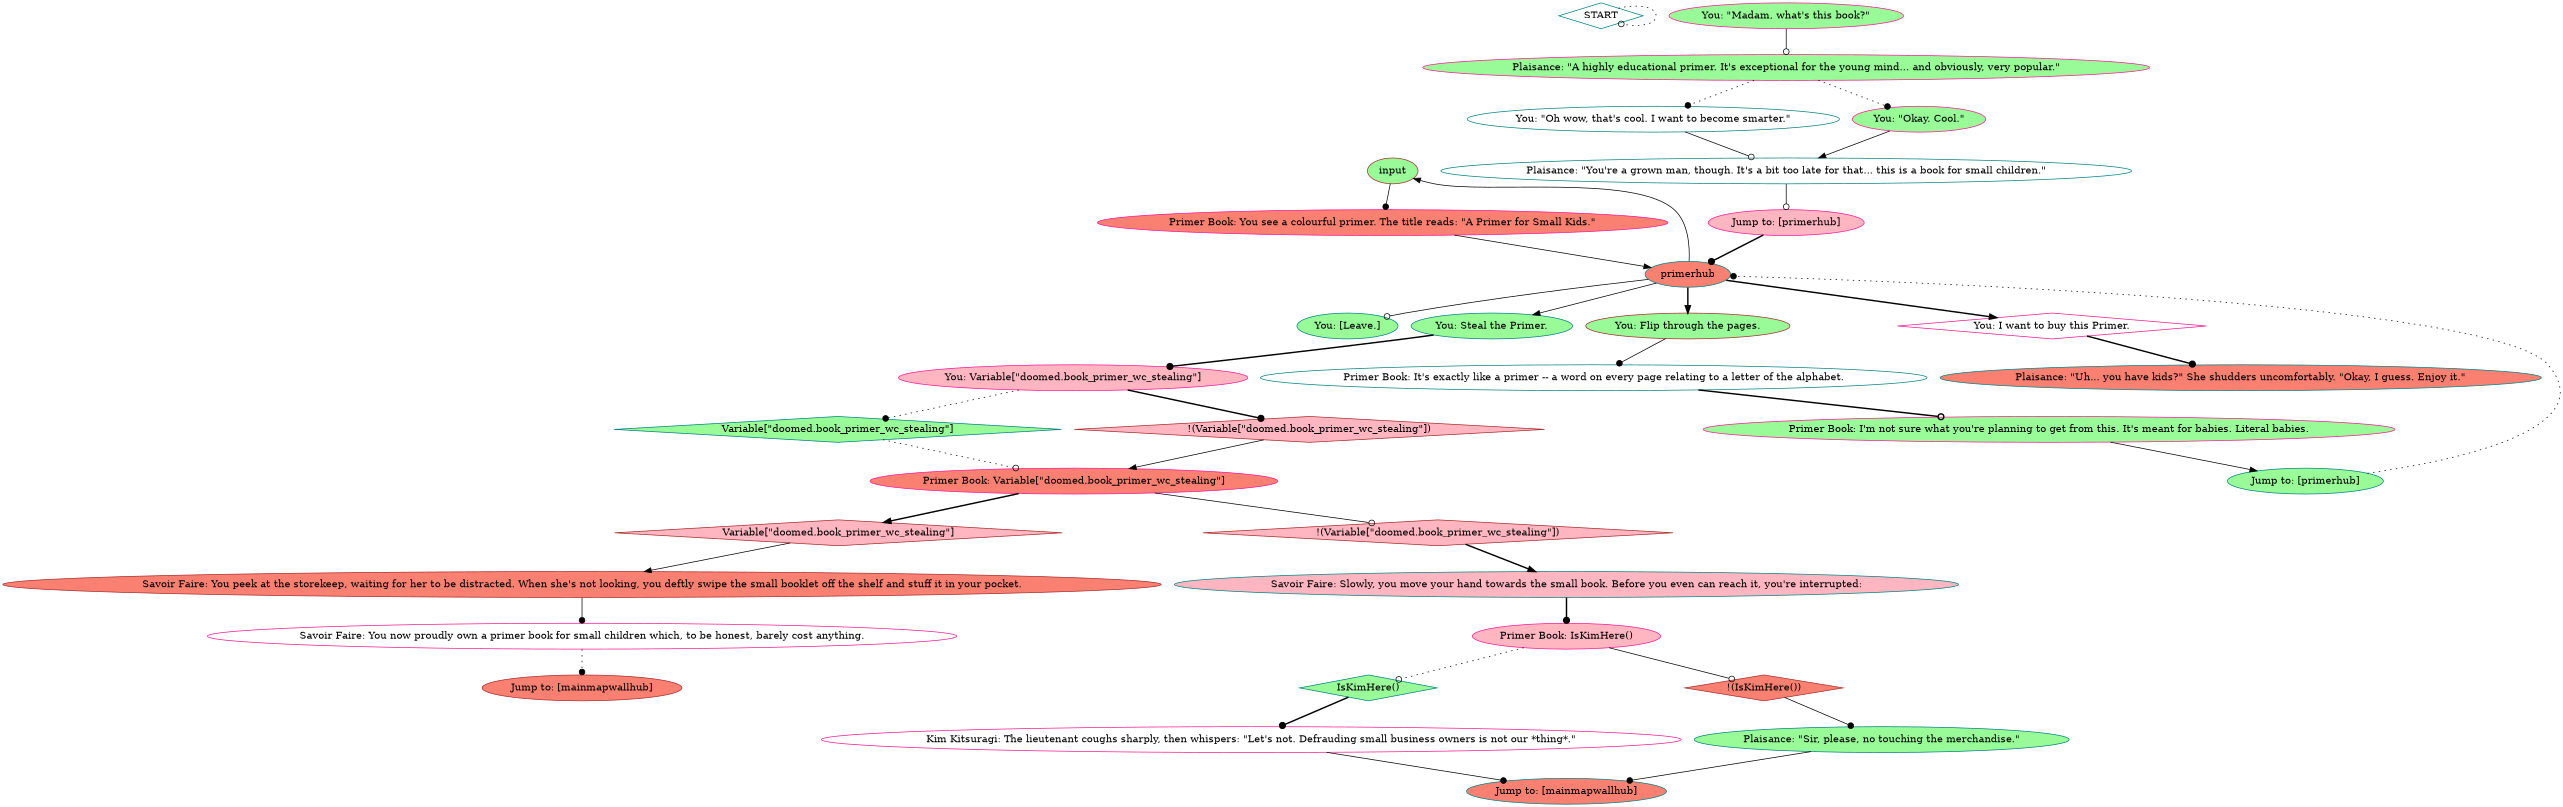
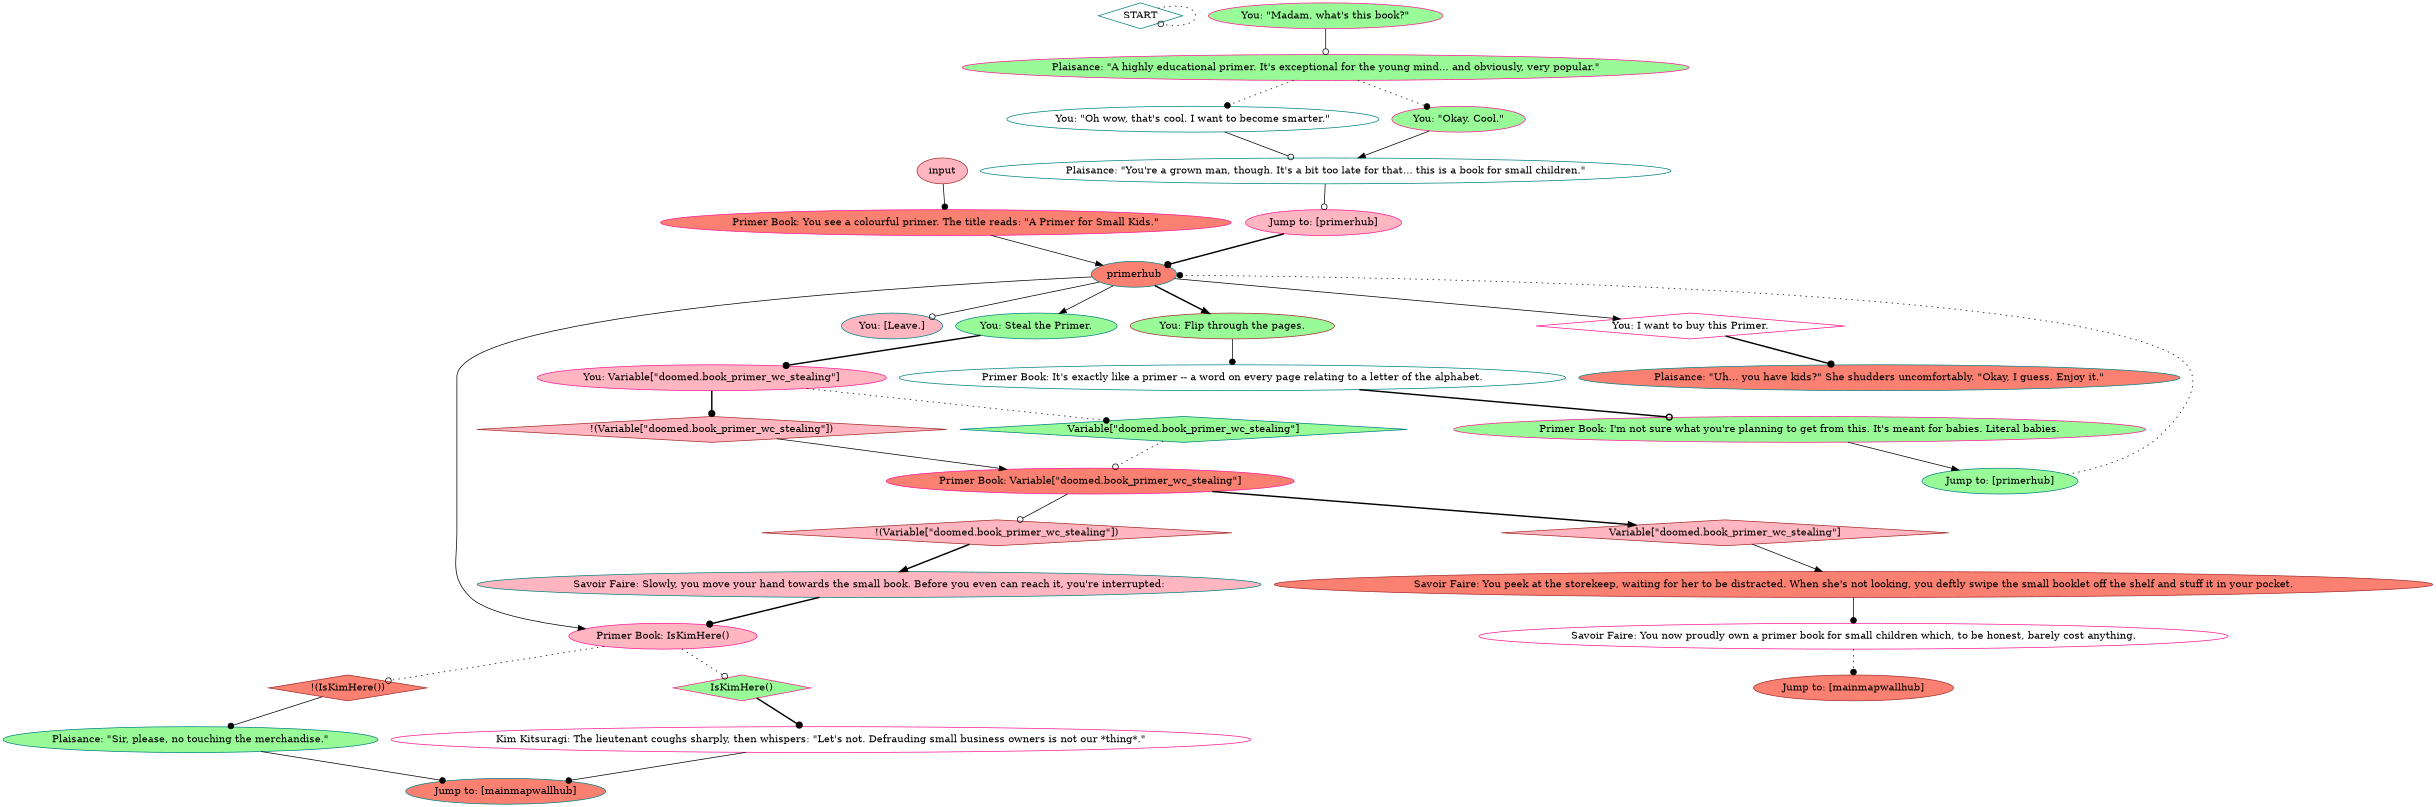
(1393, 171) -> (942, 171)
(1577, 188) -> (600, 323)
(1858, 298) -> (1394, 298)
(1348, 326) -> (892, 326)
(1669, 663) -> (498, 663)
(1368, 688) -> (742, 688)
